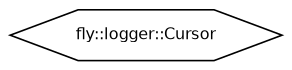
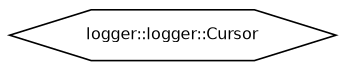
(146, 35) -> (173, 35)
